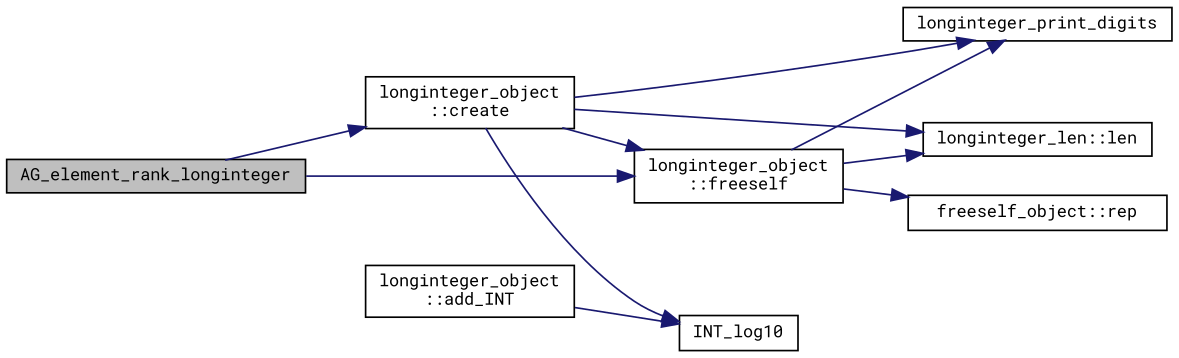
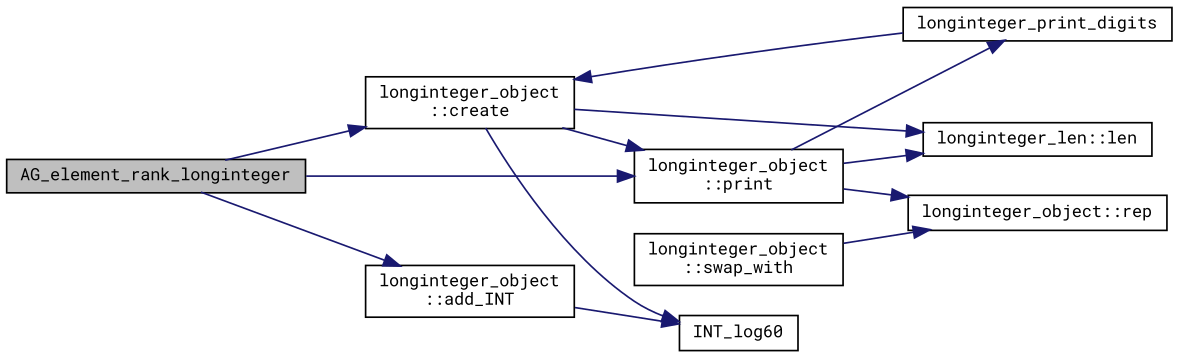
(766, 73) -> (747, 53)
(739, 176) -> (739, 176)
(1038, 213) -> (1038, 213)
none -> (293, 226)
none -> (739, 260)
(739, 333) -> (739, 333)
